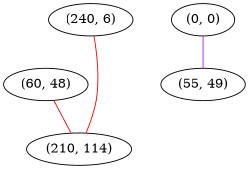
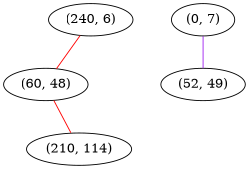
(203, 20) -> (203, 20)
(203, 84) -> (203, 84)
(98, 85) -> (68, 52)
